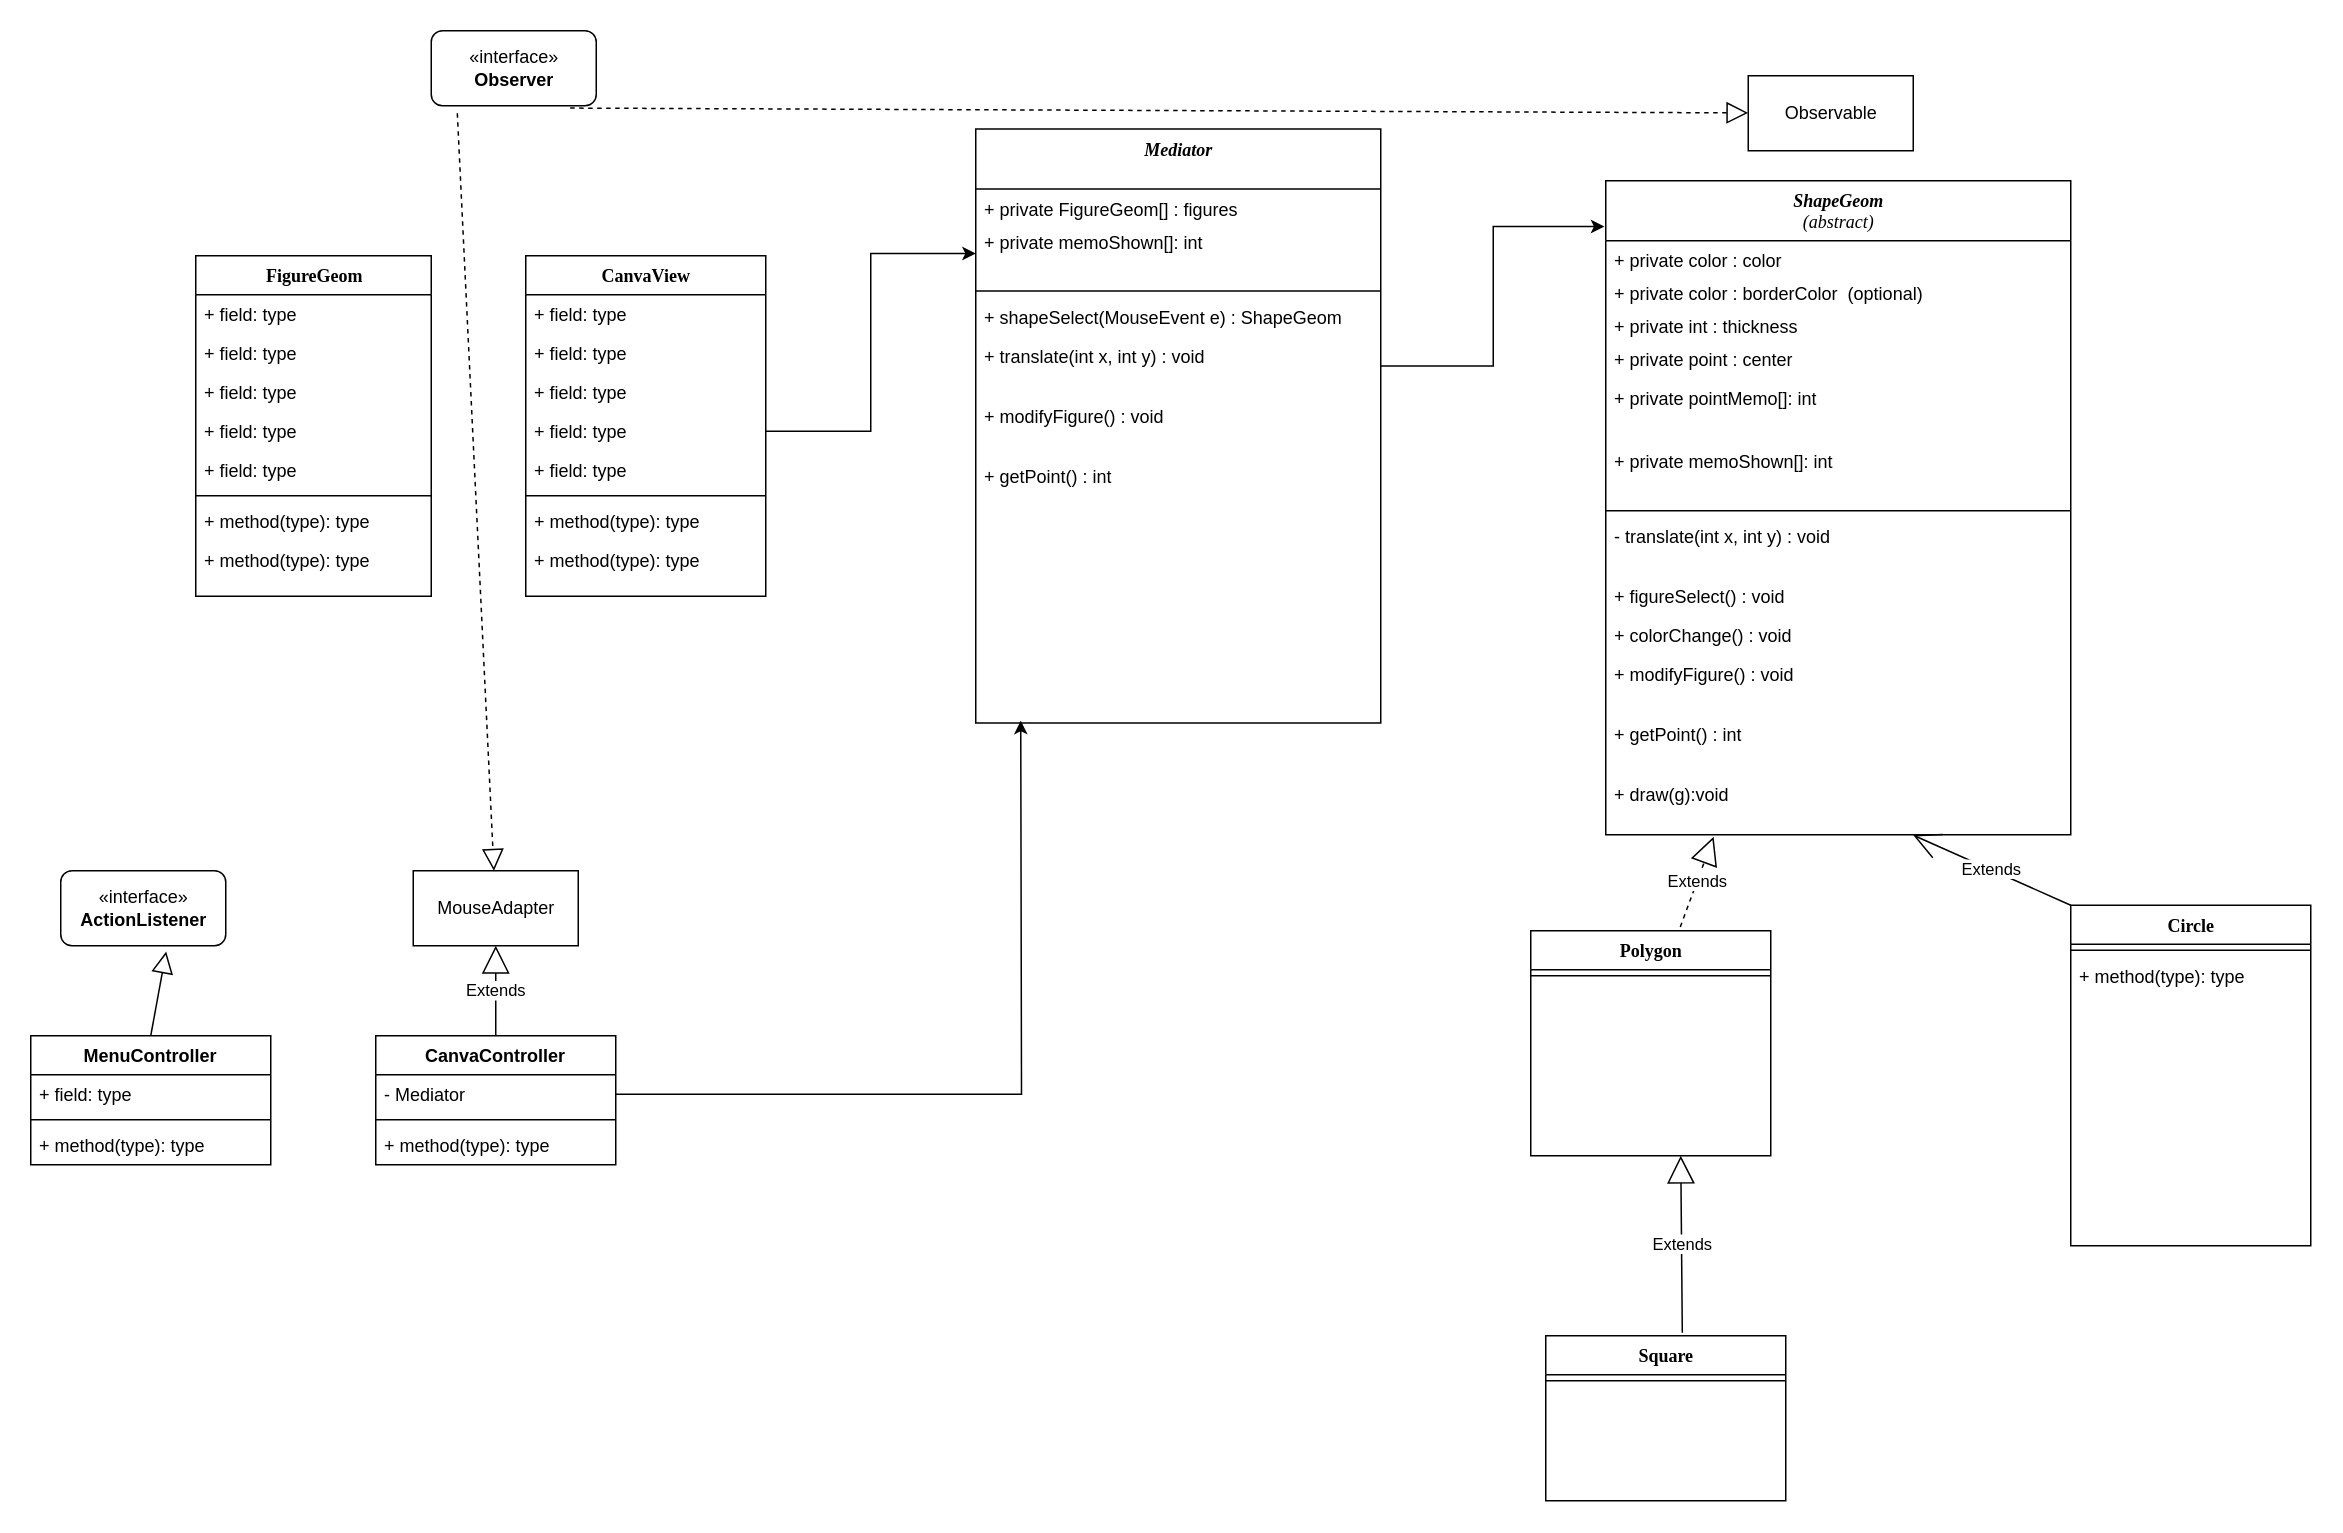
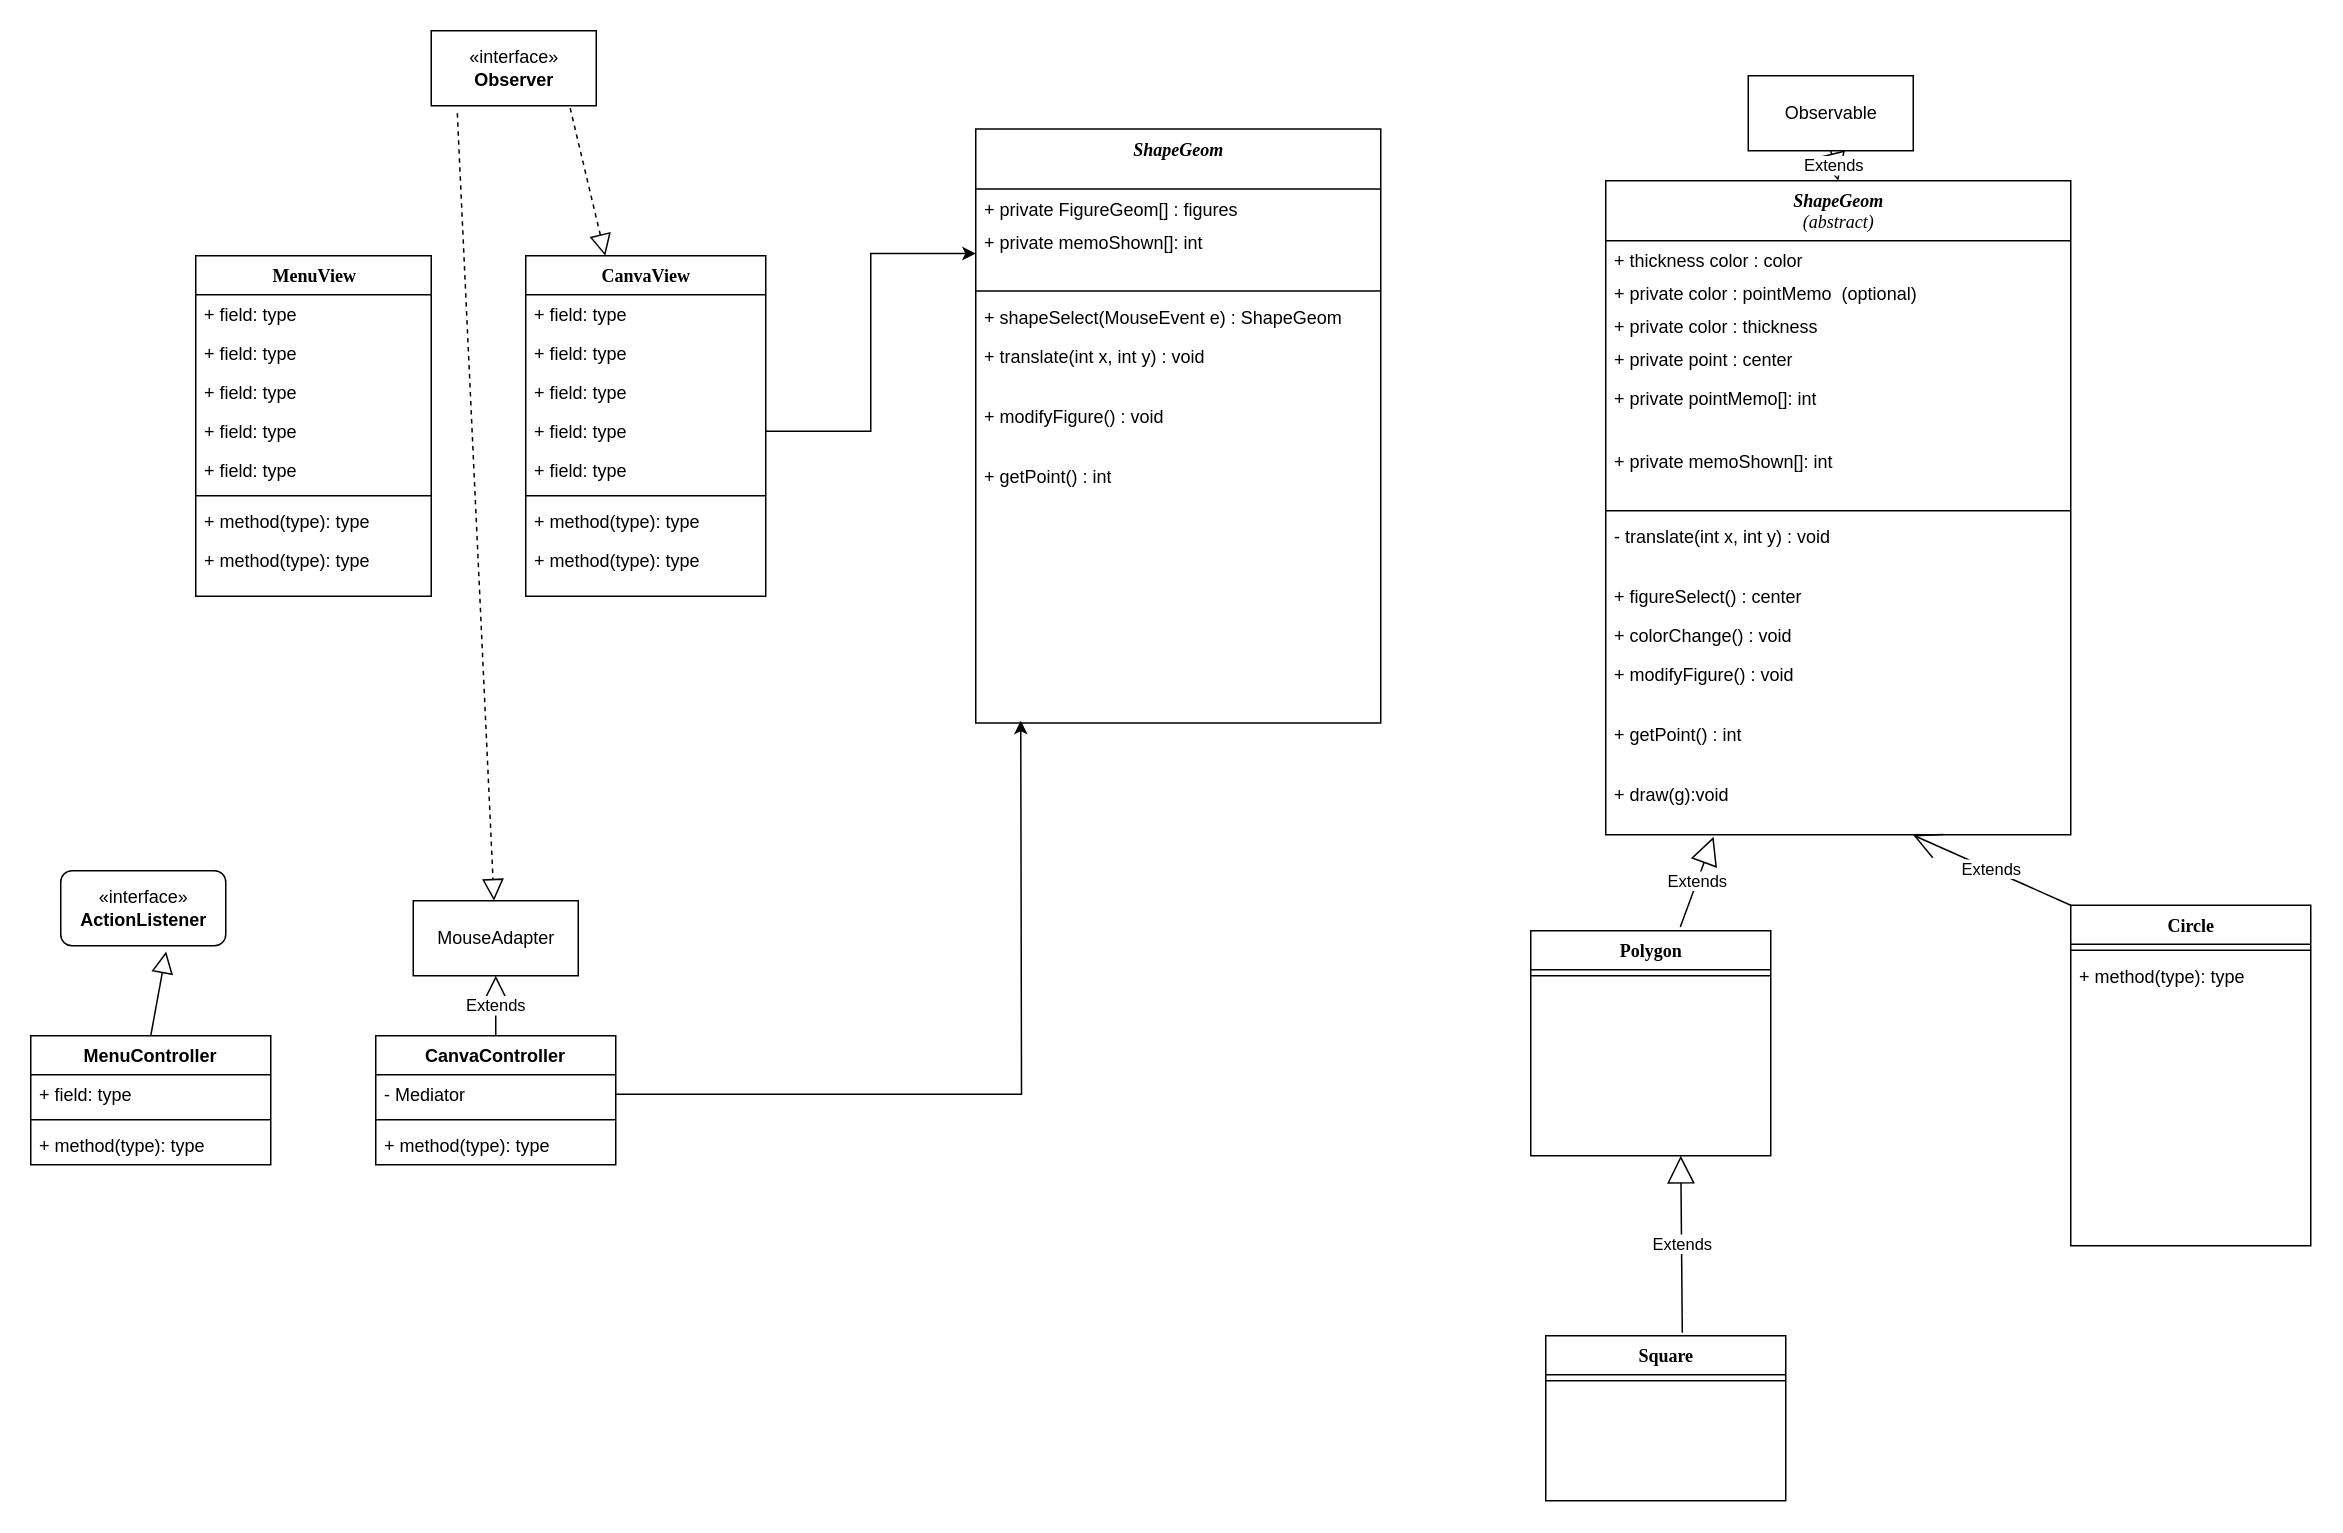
(514, 68) -> (514, 68)
(1149, 110) -> (585, 172)
(1179, 151) -> (1179, 151)
none -> (1831, 152)
(1712, 262) -> (1722, 262)
(315, 277) -> (315, 277)
(1796, 295) -> (1786, 295)
(1493, 302) -> none
(1722, 328) -> (1732, 328)
(1714, 598) -> (1727, 598)
(496, 908) -> (496, 938)
(1687, 908) -> (1687, 908)
